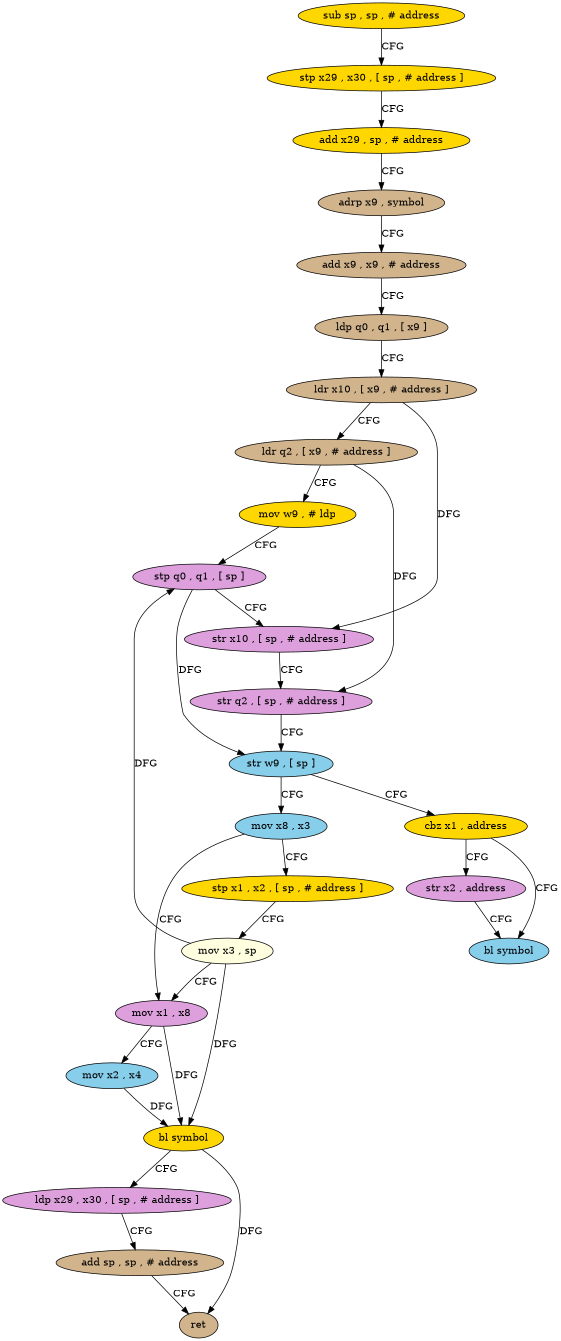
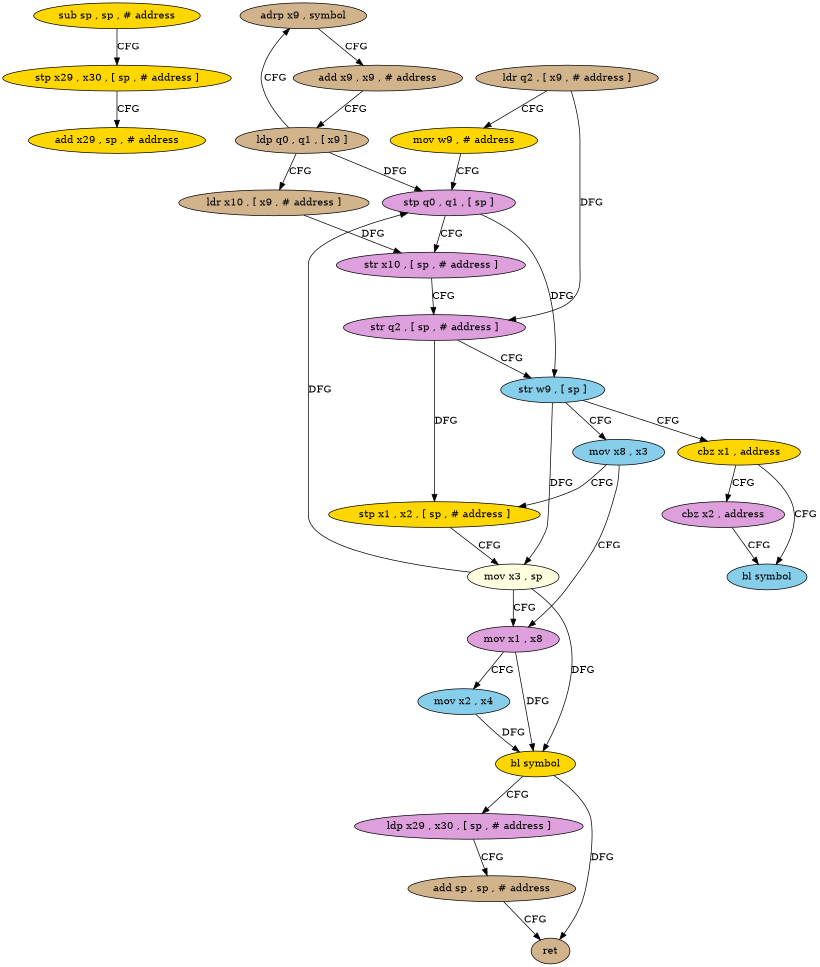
(381, 168) -> (261, 81)
none -> (372, 170)
none -> (434, 417)
(356, 418) -> none
none -> (550, 483)
(298, 515) -> (464, 140)
(466, 889) -> (723, 515)
